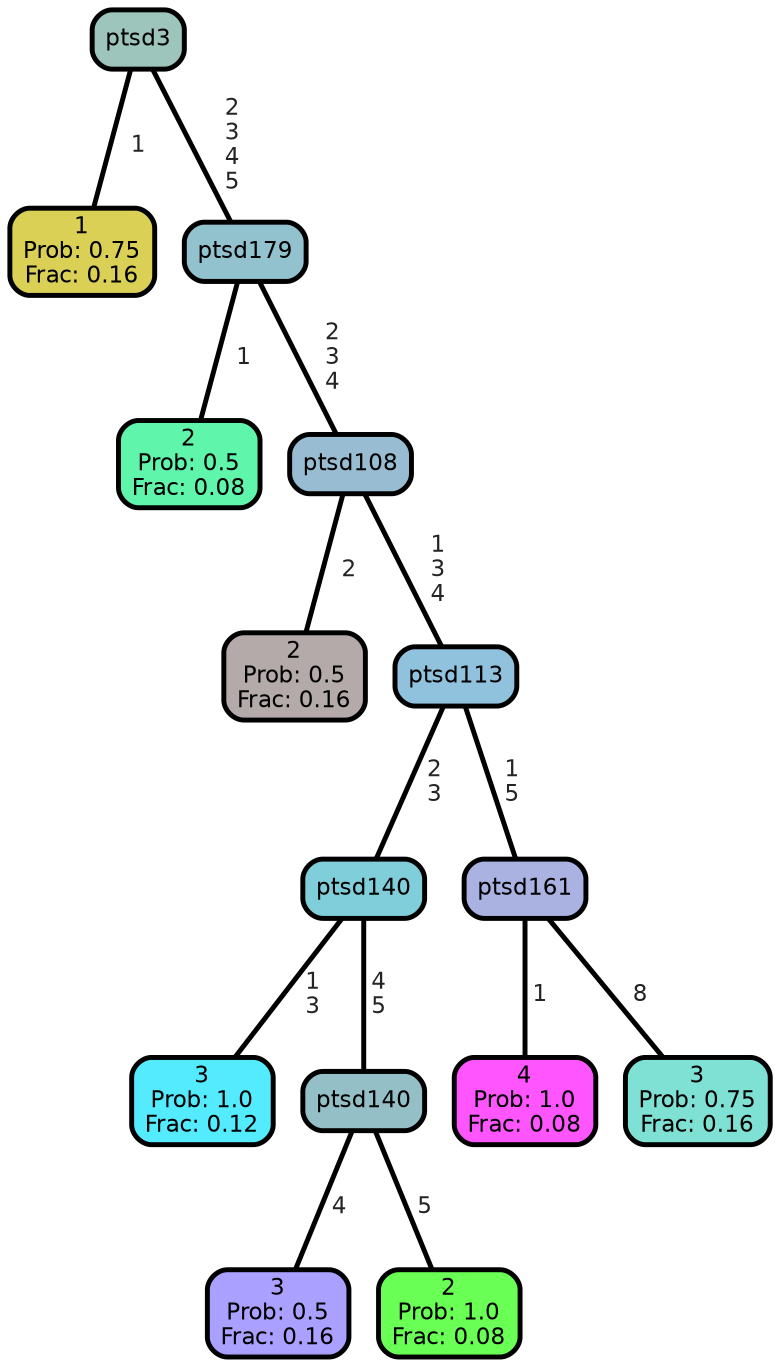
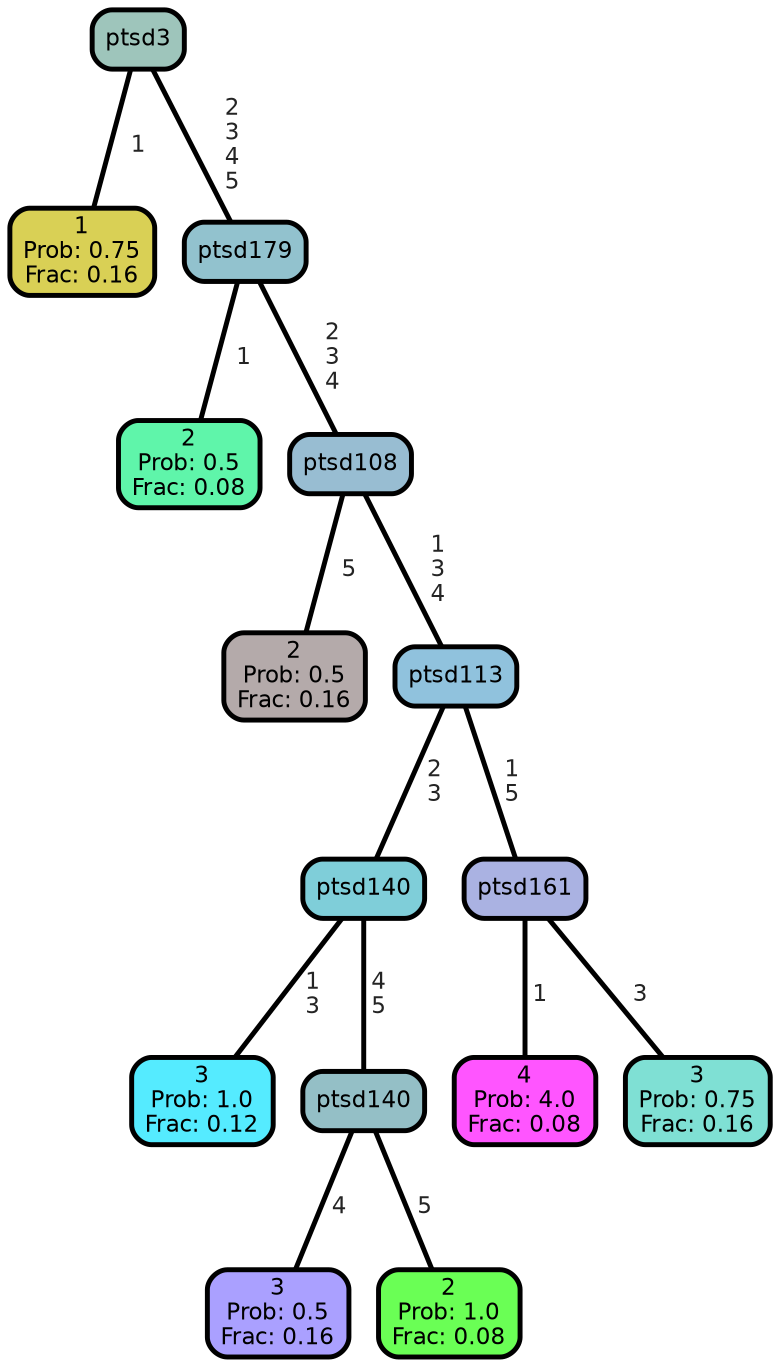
(346, 570) -> (346, 570)
(637, 995) -> (637, 995)
(525, 1101) -> (525, 1101)
